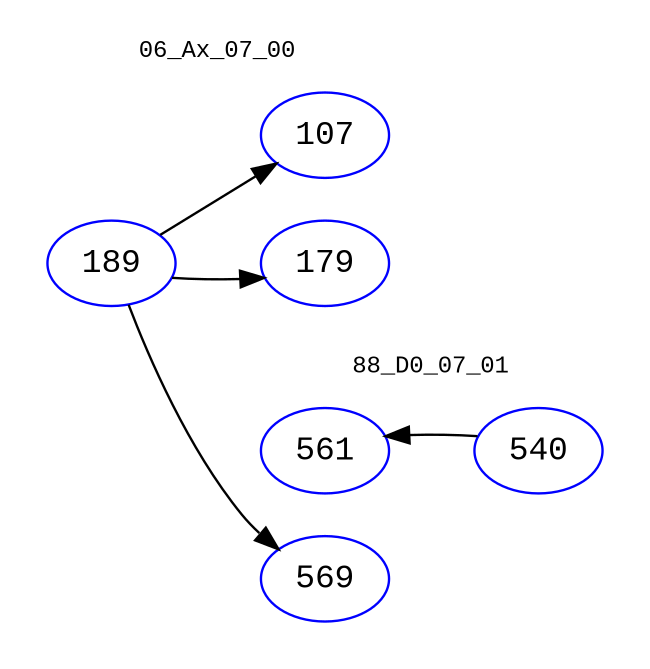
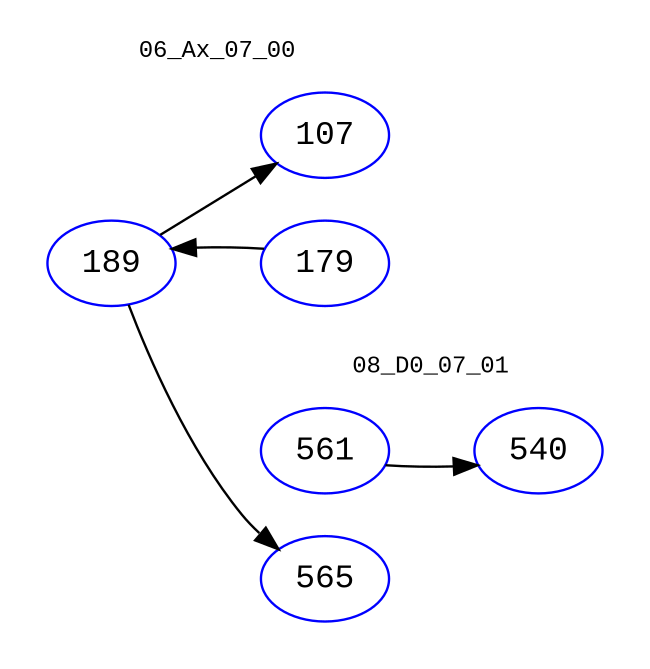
(206, 279) -> (230, 247)
(432, 367) -> (432, 367)
(444, 435) -> (420, 467)
(325, 579) -> (325, 579)
